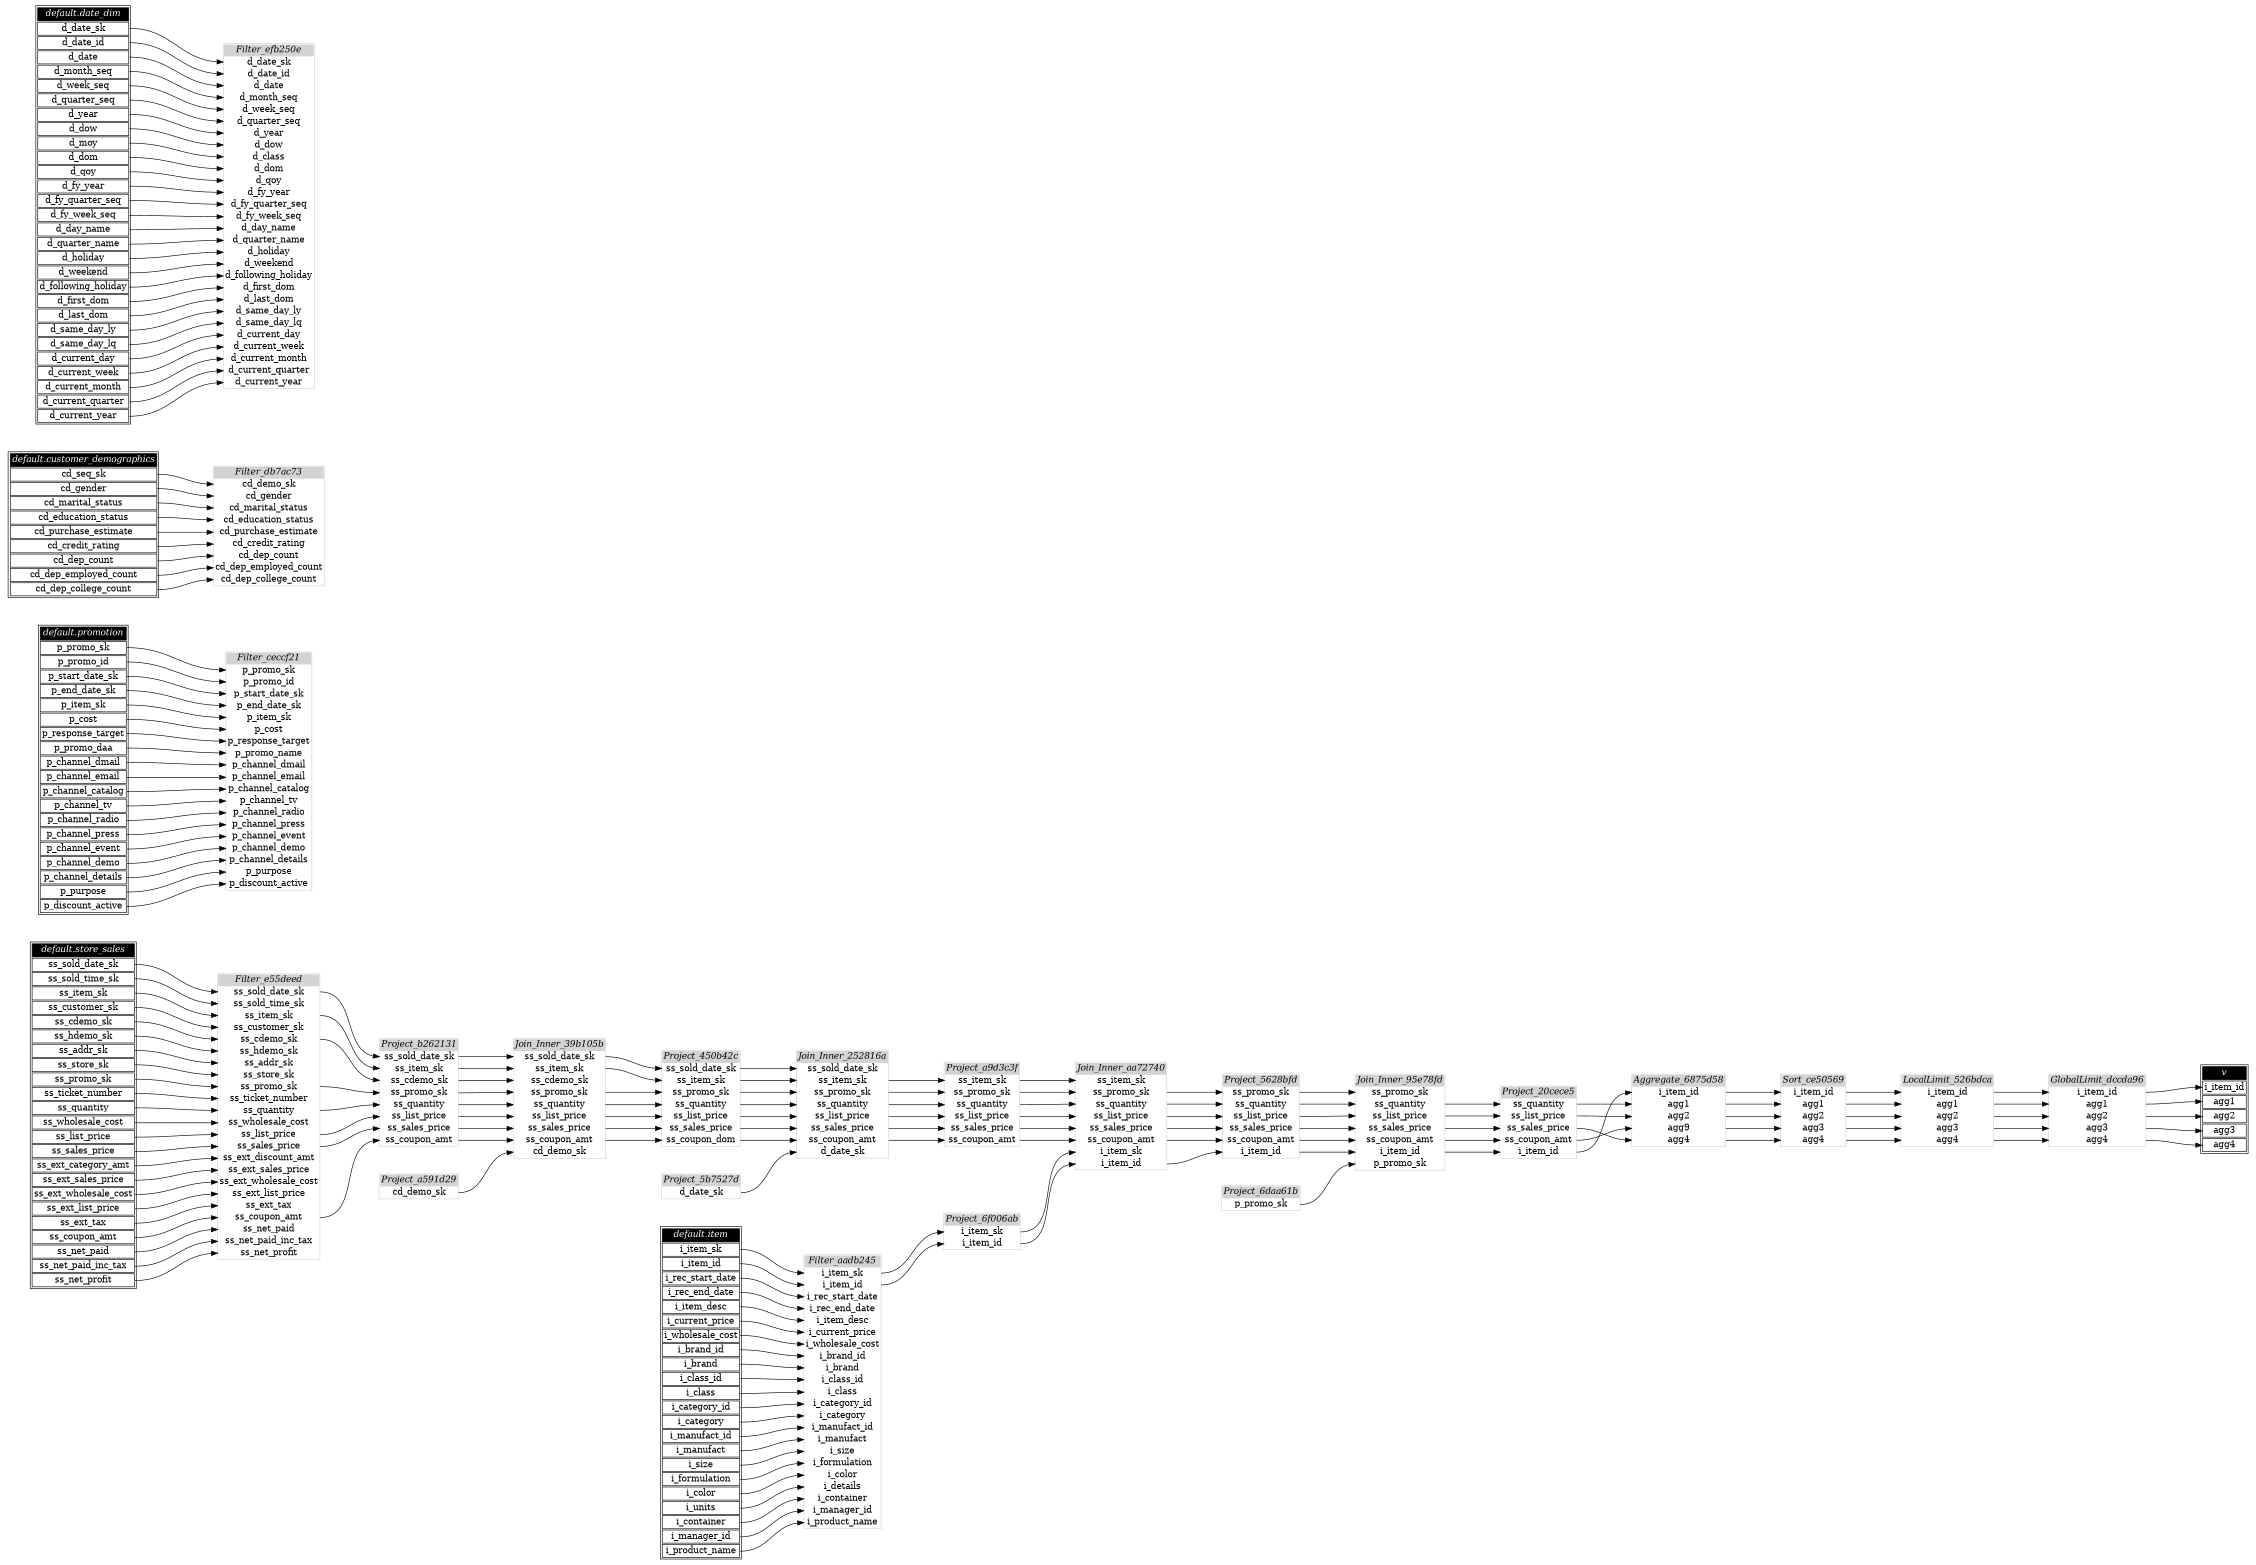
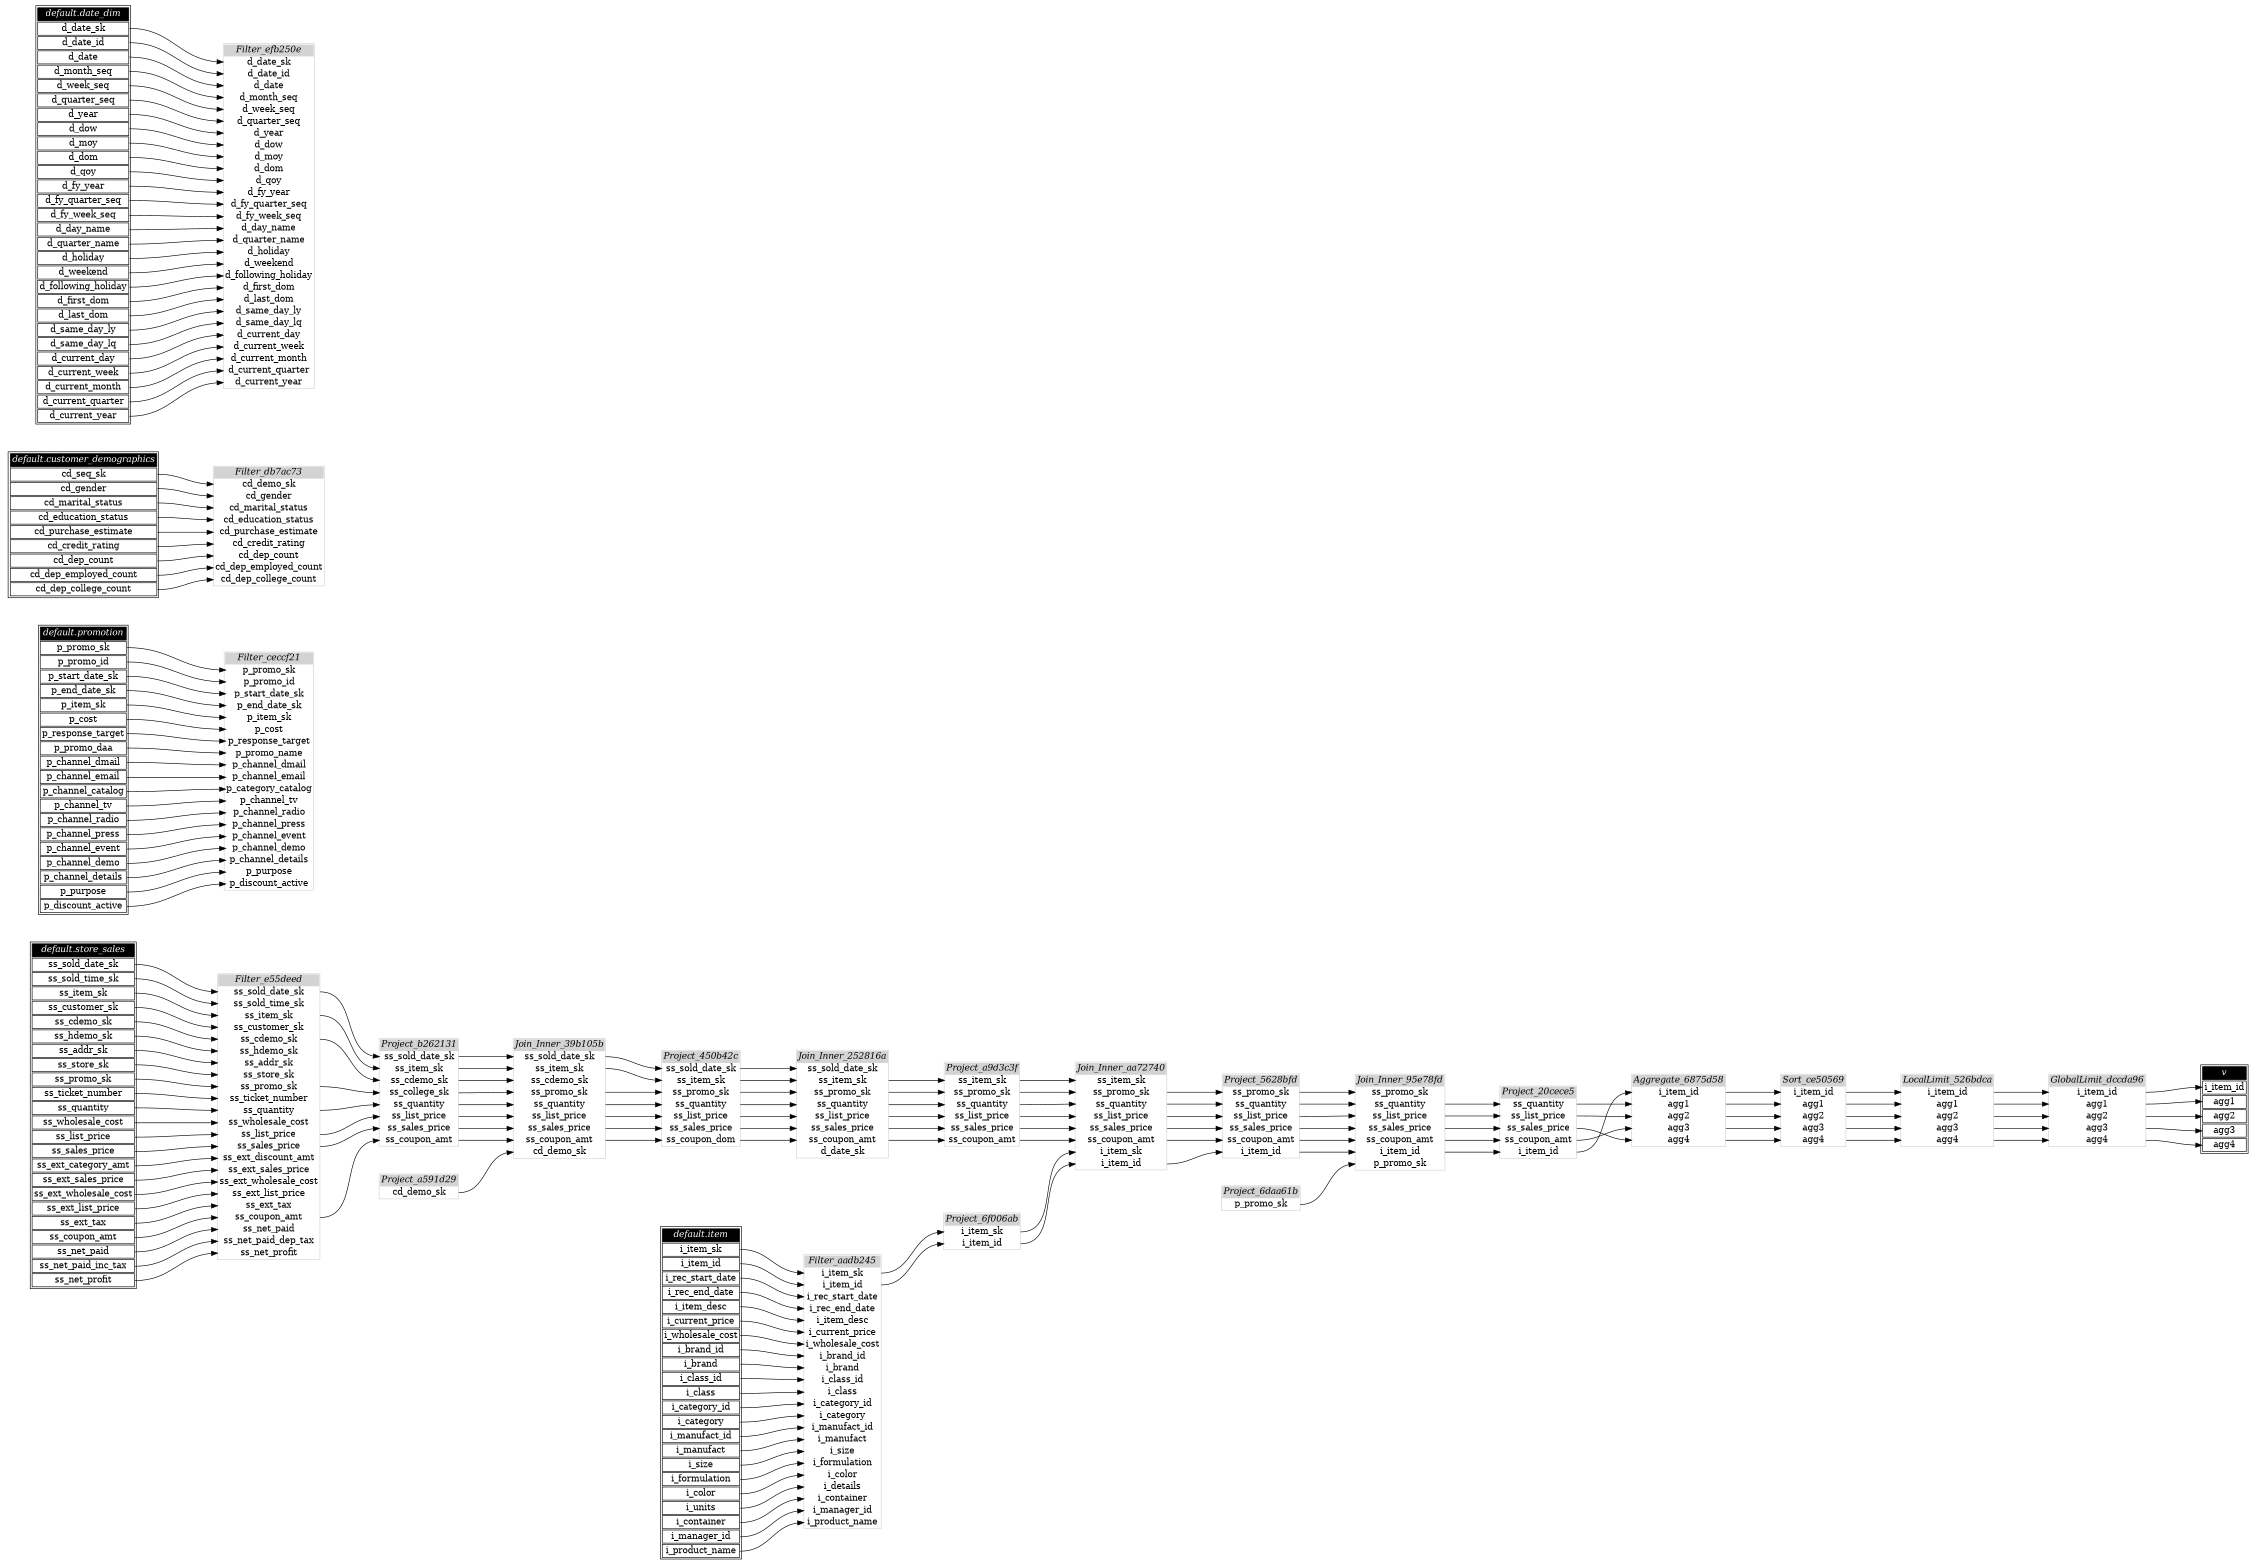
(269, 157) -> (269, 157)
(269, 789) -> (269, 789)
(419, 1092) -> (419, 1092)
(1679, 1128) -> (1679, 1128)
(701, 1186) -> none
(269, 1241) -> (269, 1241)
